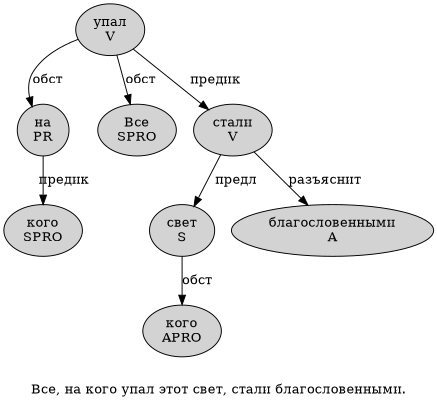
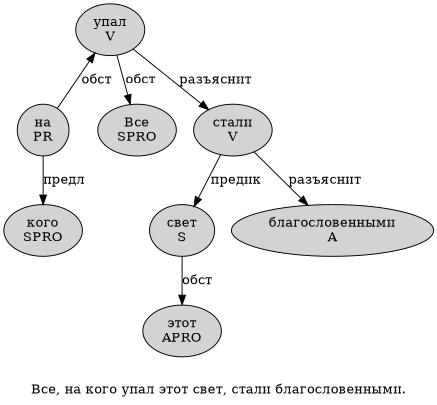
(43, 60) -> (73, 85)
(216, 80) -> (216, 80)
(64, 180) -> (64, 180)
(236, 180) -> (236, 180)
(182, 331) -> (182, 331)
